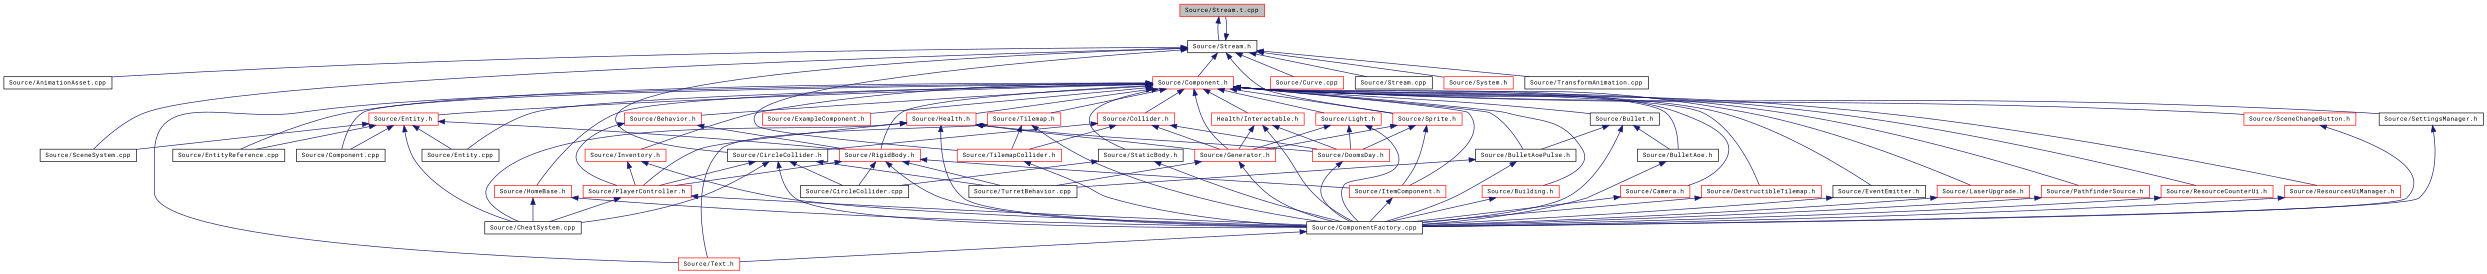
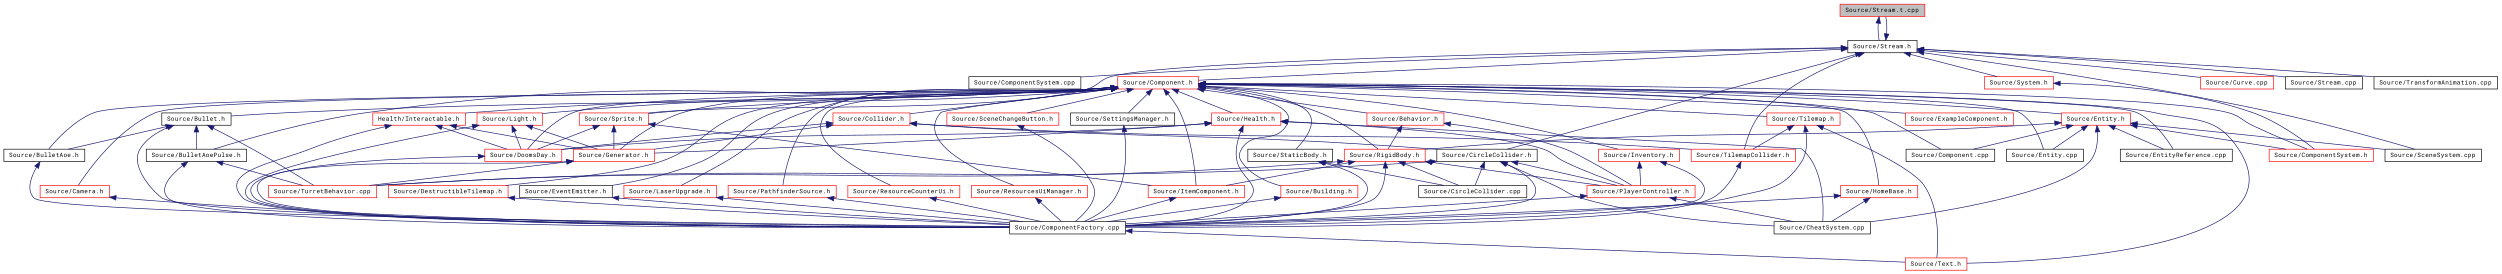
(58, 83) -> (1025, 83)
none -> (812, 95)
none -> (2321, 155)
none -> (264, 156)
(1023, 192) -> (323, 192)
